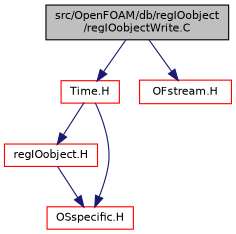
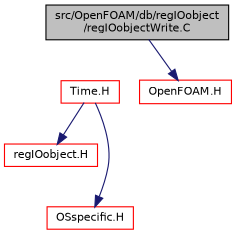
(115, 56) -> none
(185, 92) -> (185, 92)
(68, 182) -> none
